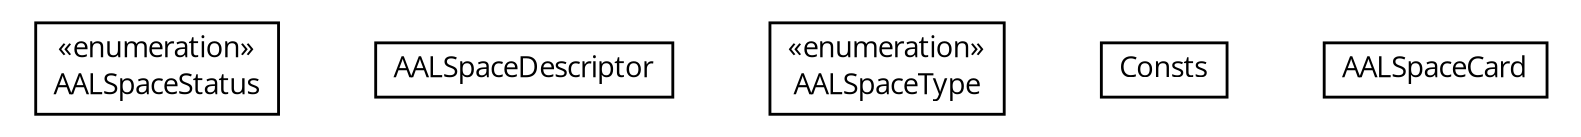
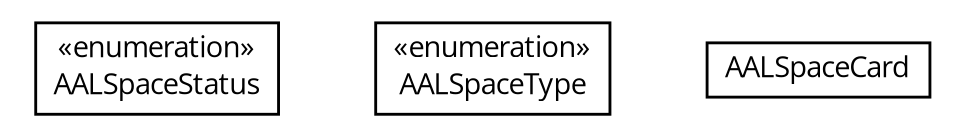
(524, 69) -> none
(1164, 69) -> none
